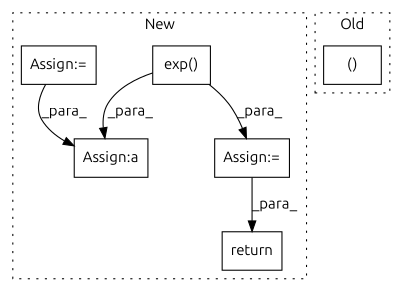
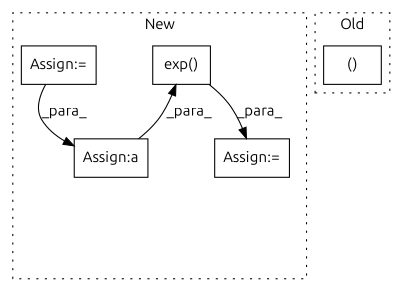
(118, 92) -> (158, 119)
(252, 251) -> none
